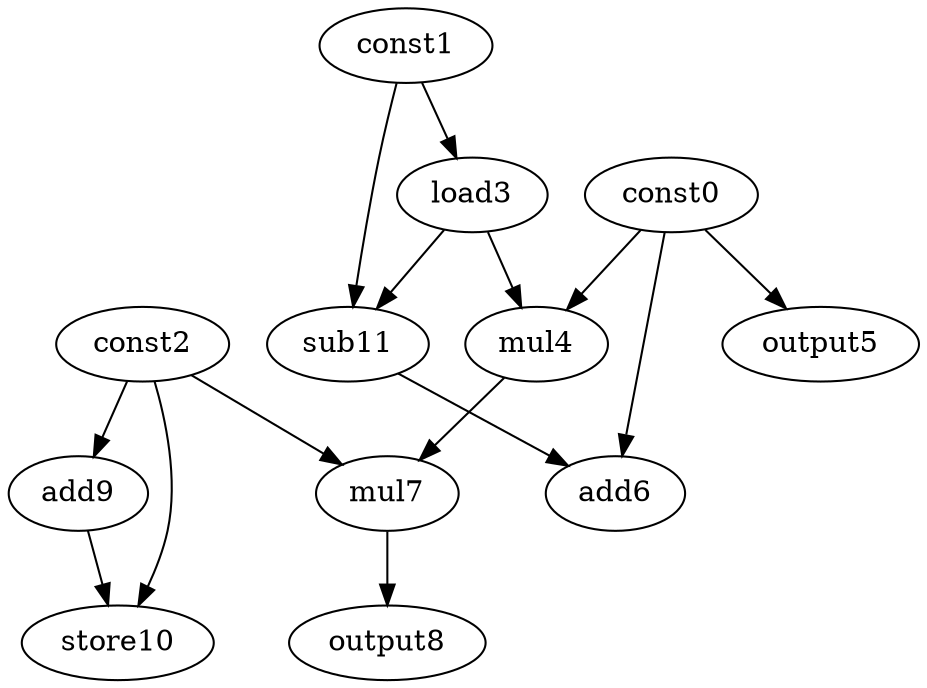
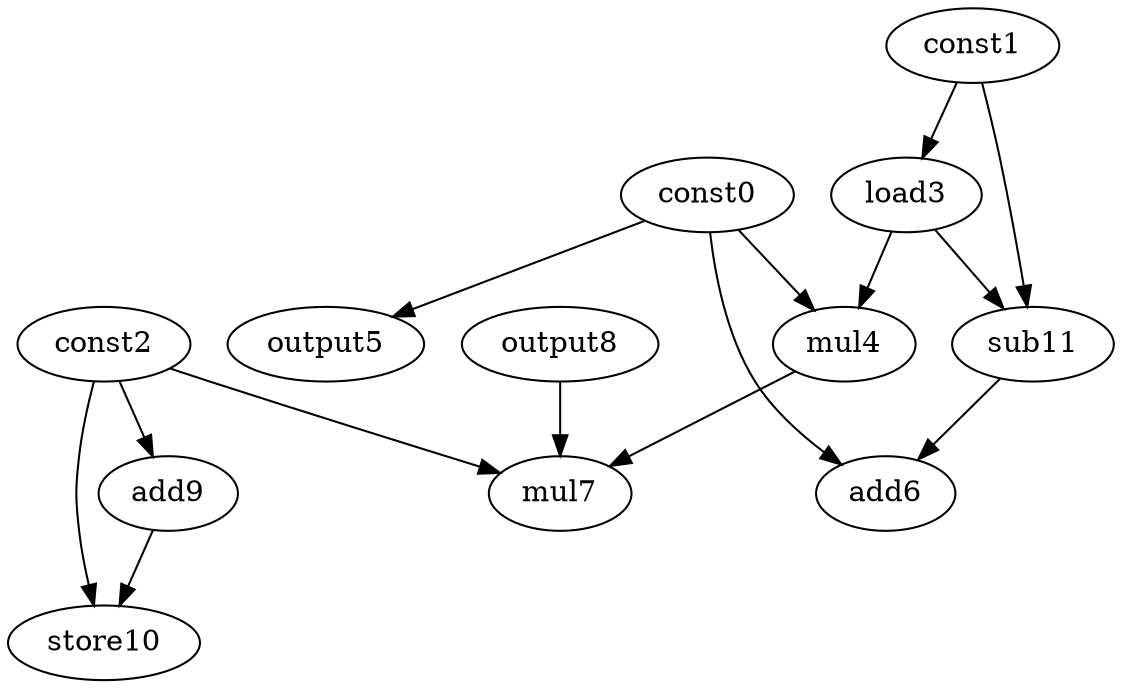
(387, 558) -> (560, 409)
